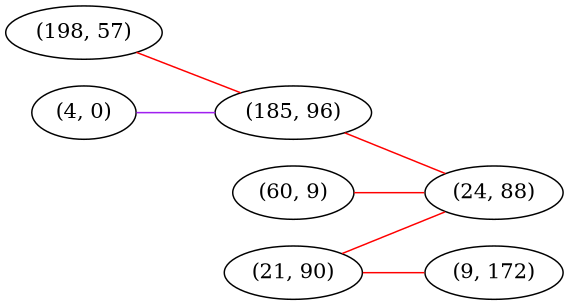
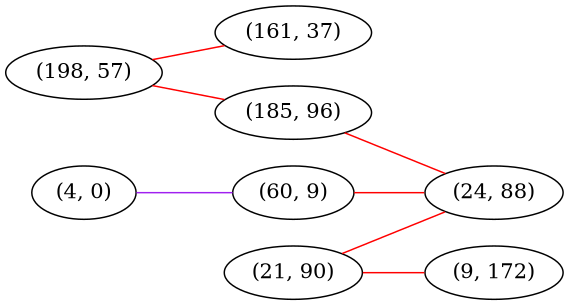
none -> (293, 33)
(176, 113) -> (185, 193)
